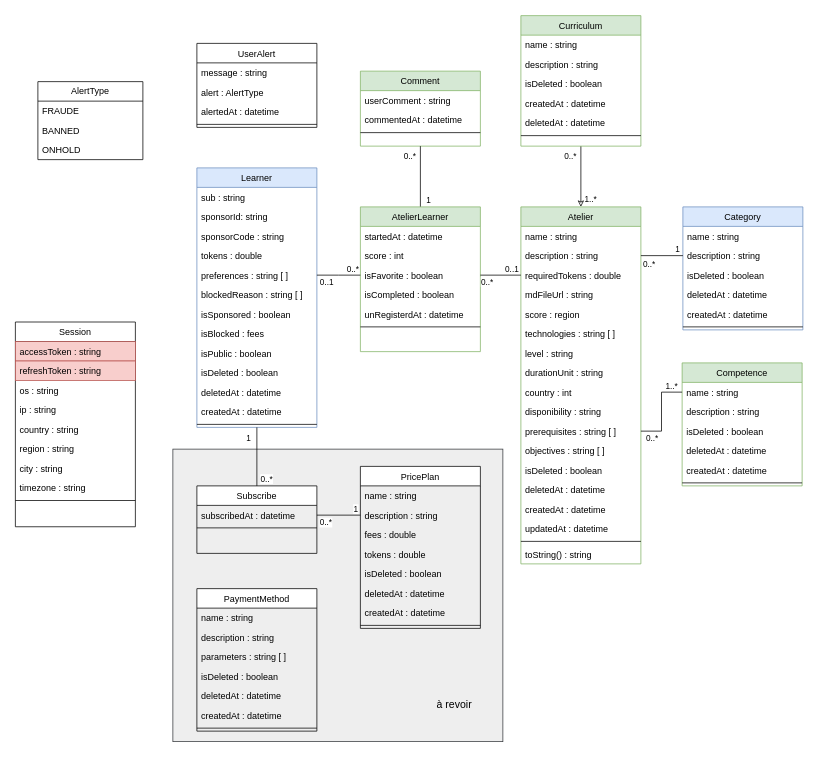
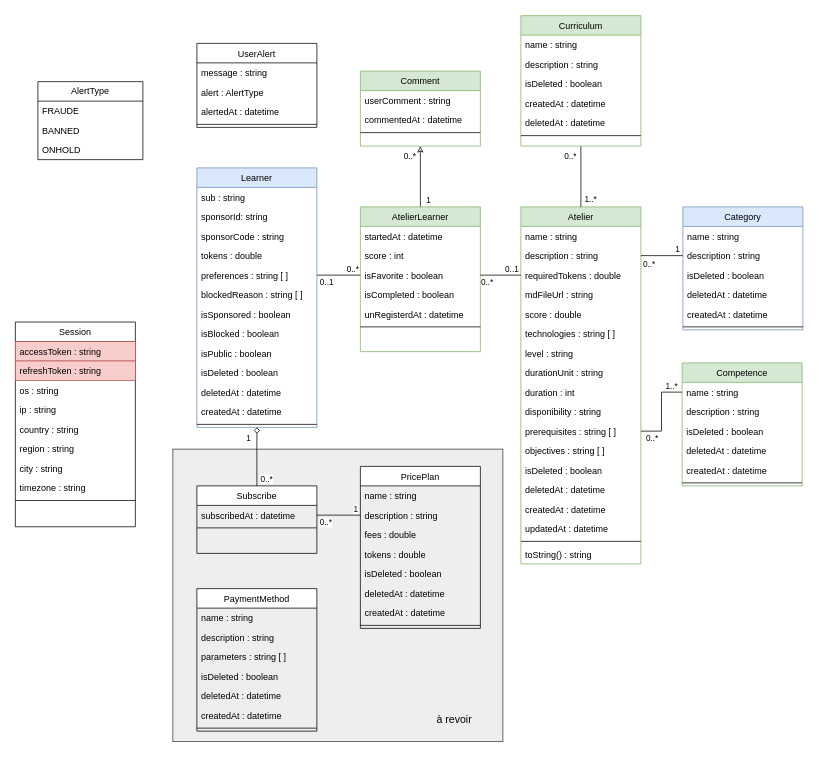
(420, 150) -> (420, 152)
(581, 200) -> (581, 202)
(556, 314) -> (556, 314)
(235, 334) -> (242, 334)
(553, 392) -> (554, 392)
(257, 432) -> (257, 434)
(454, 705) -> (454, 720)
